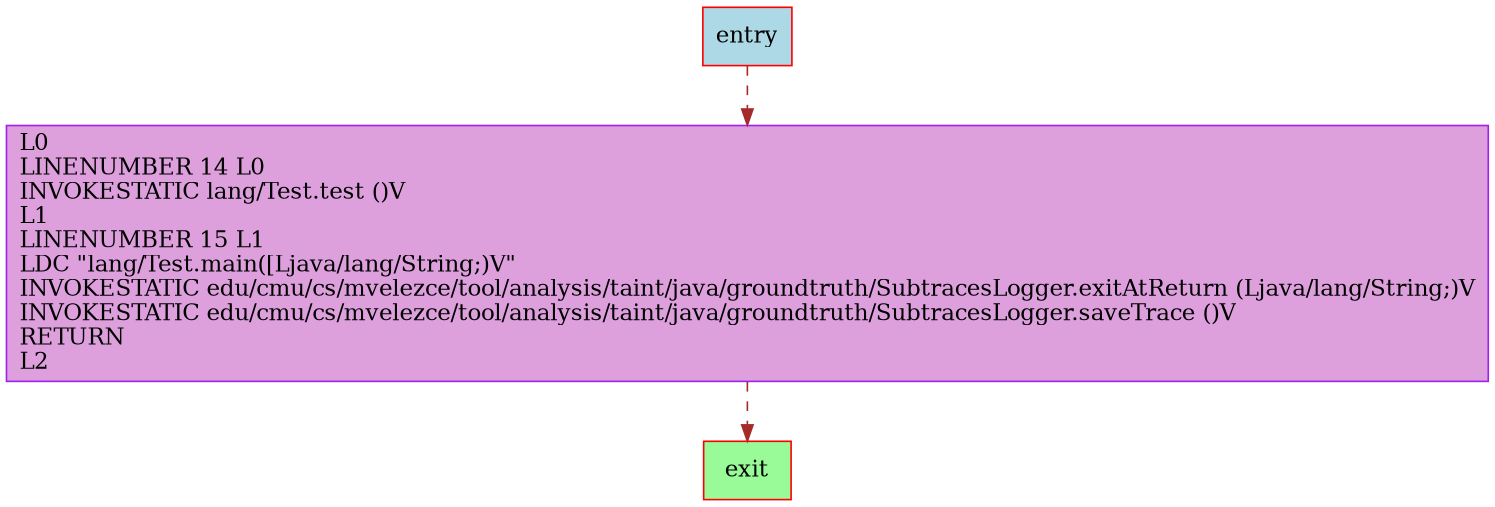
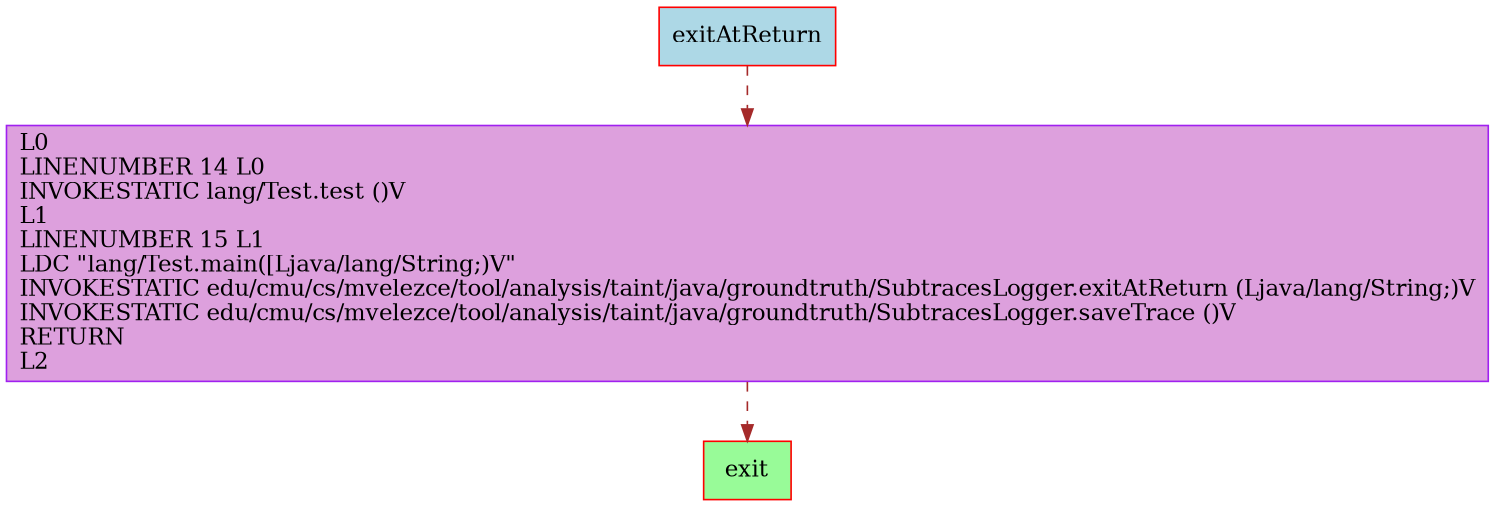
(747, 36) -> (747, 36)
